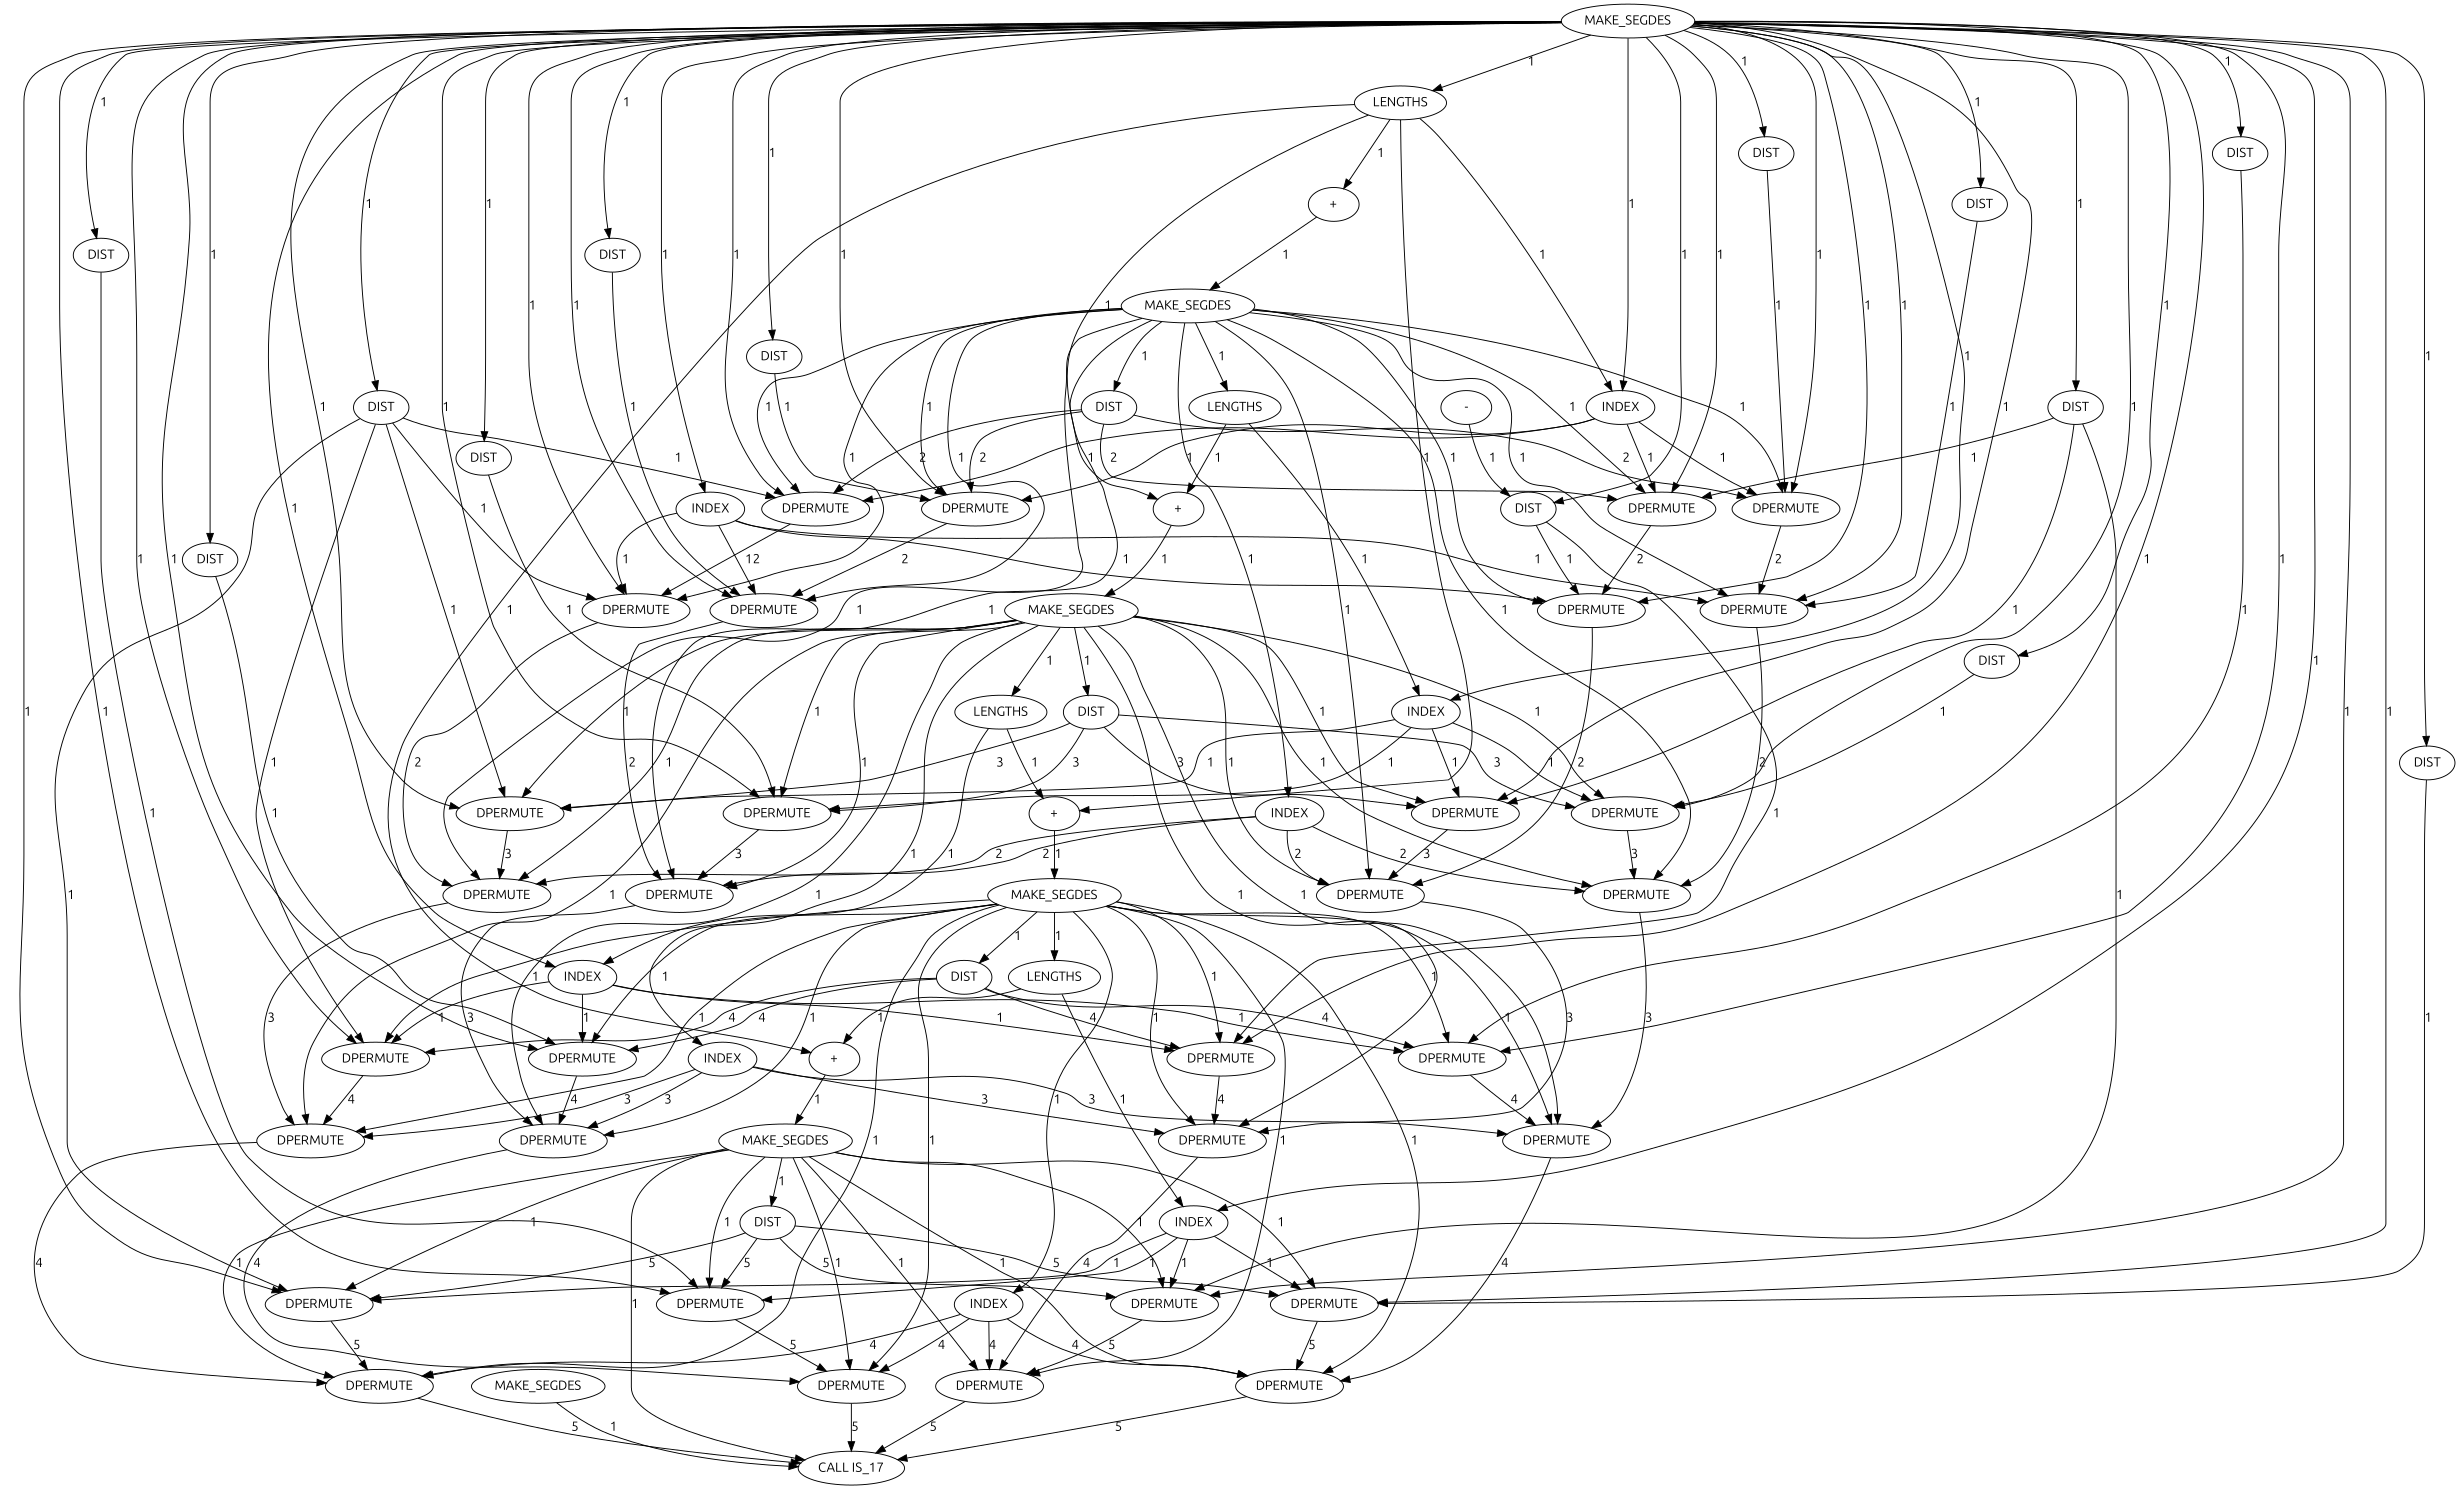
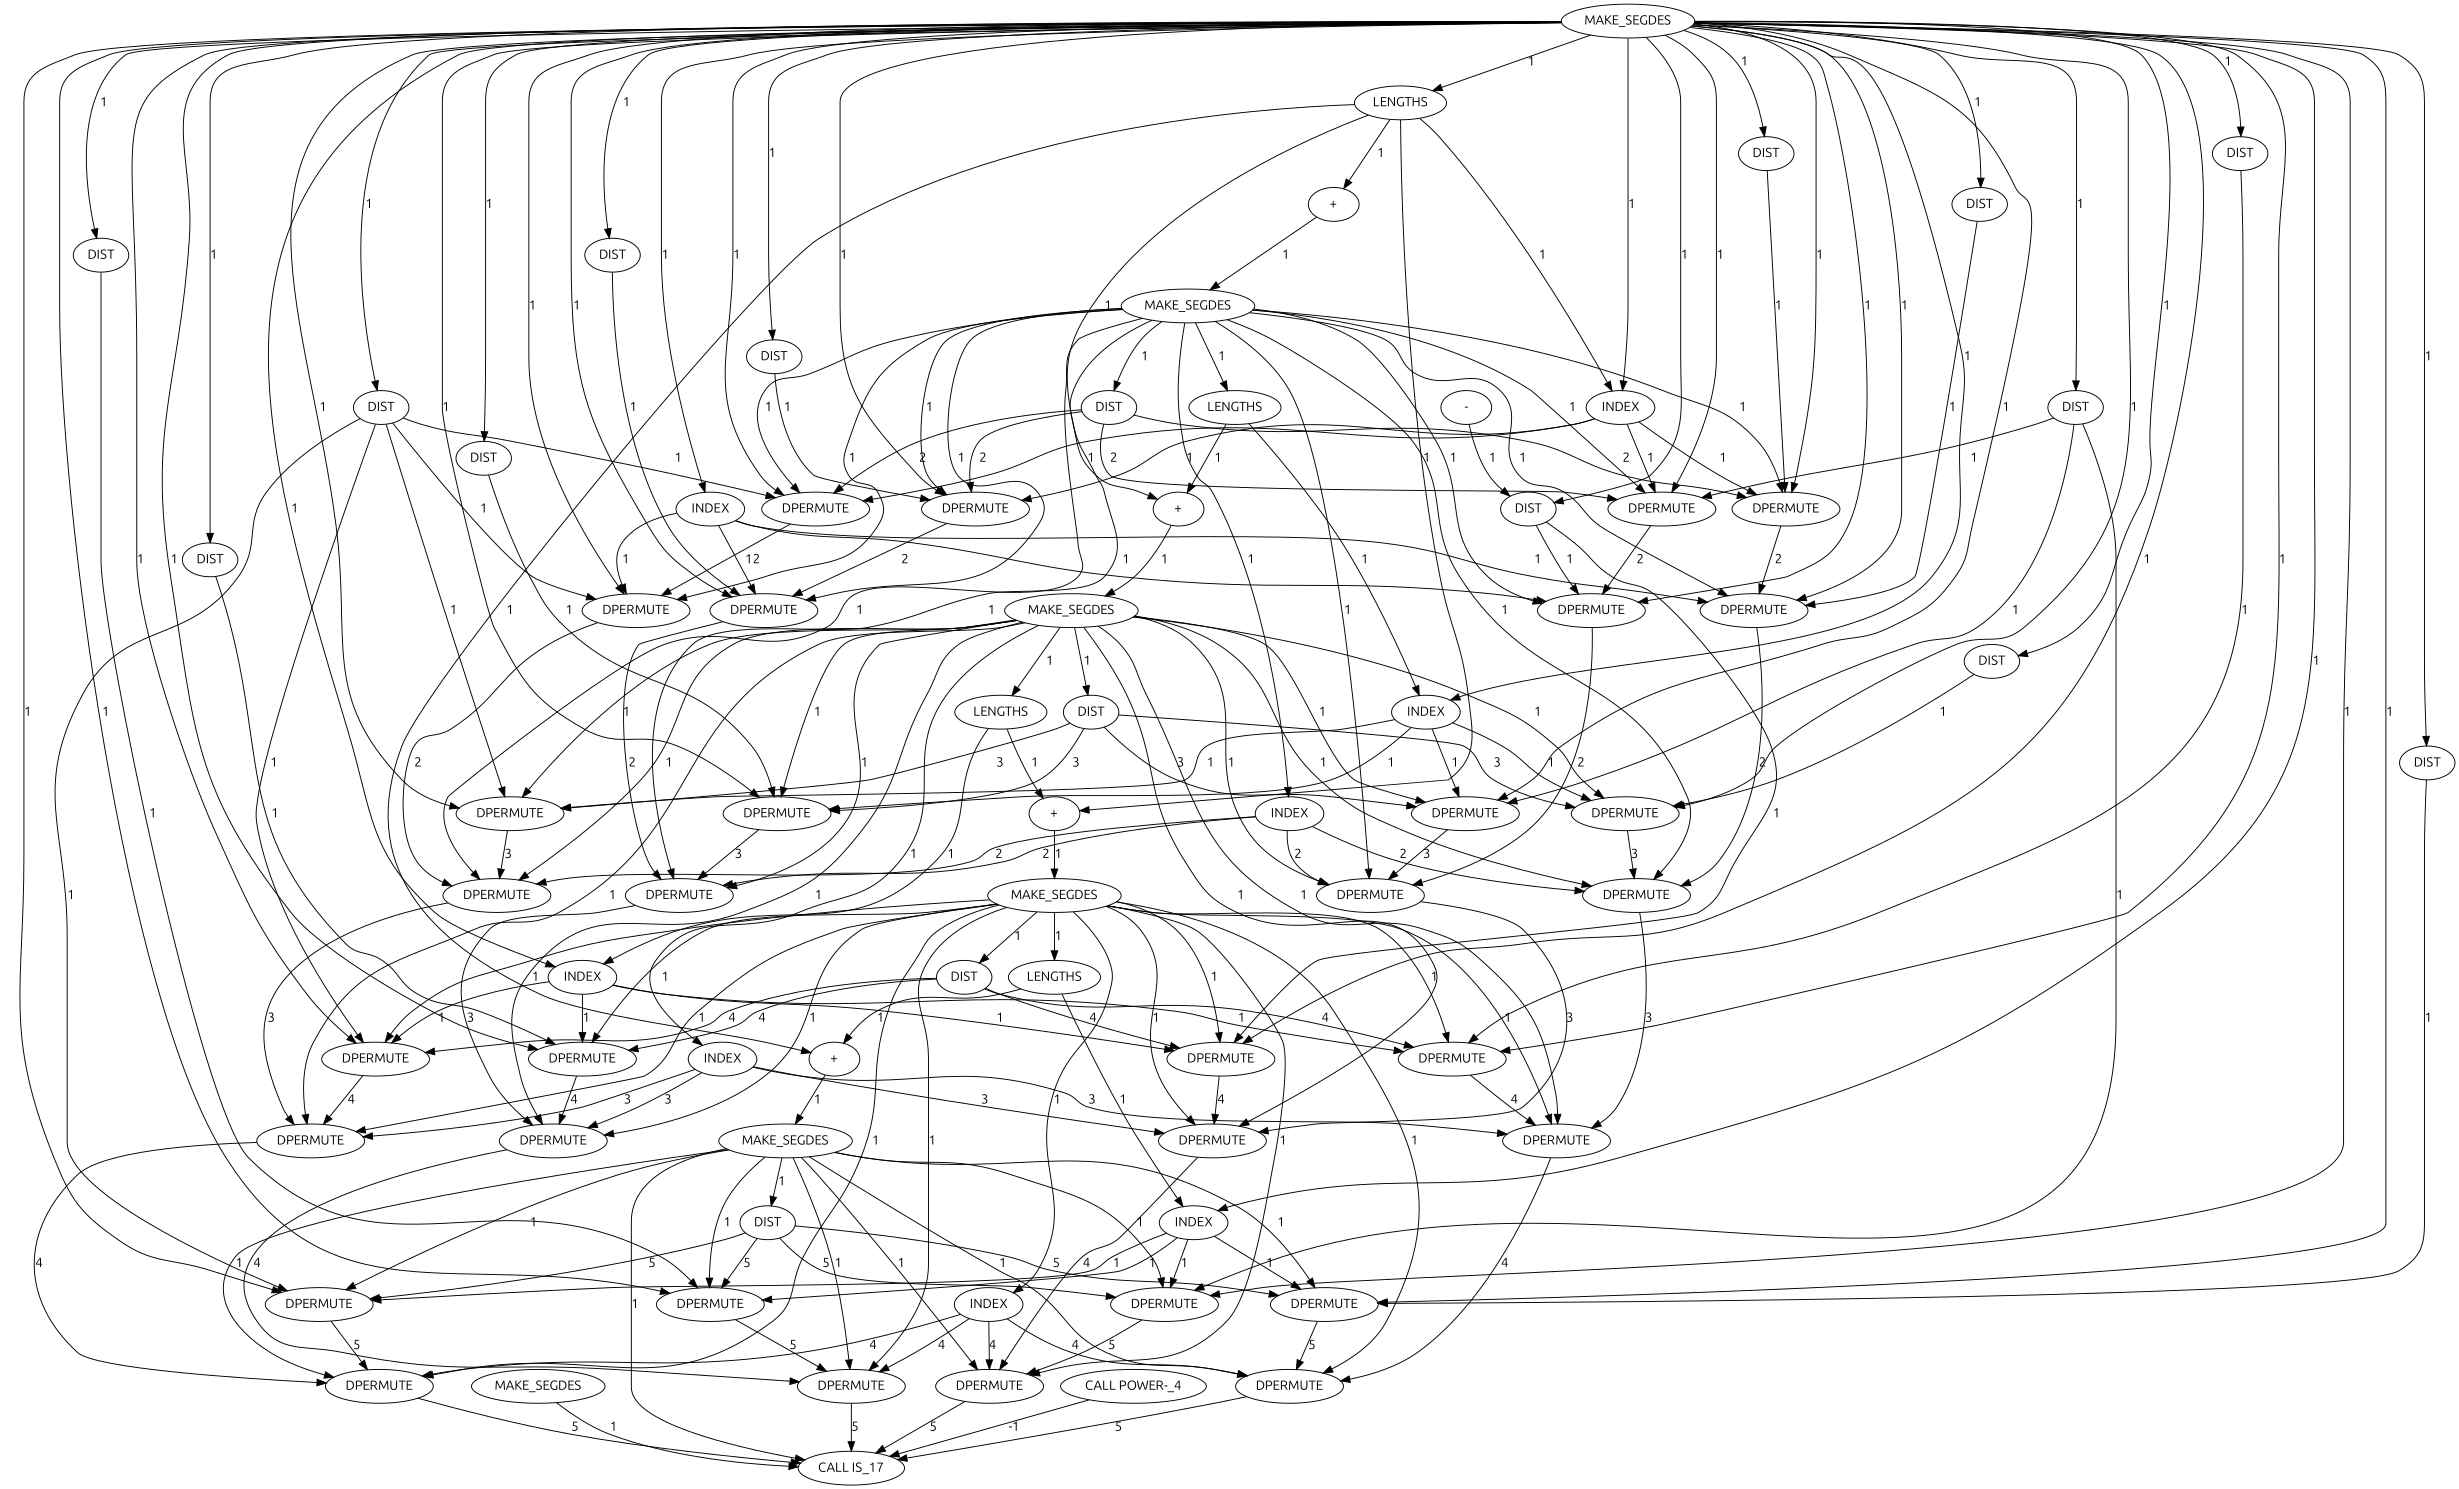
none -> (1133, 1386)
